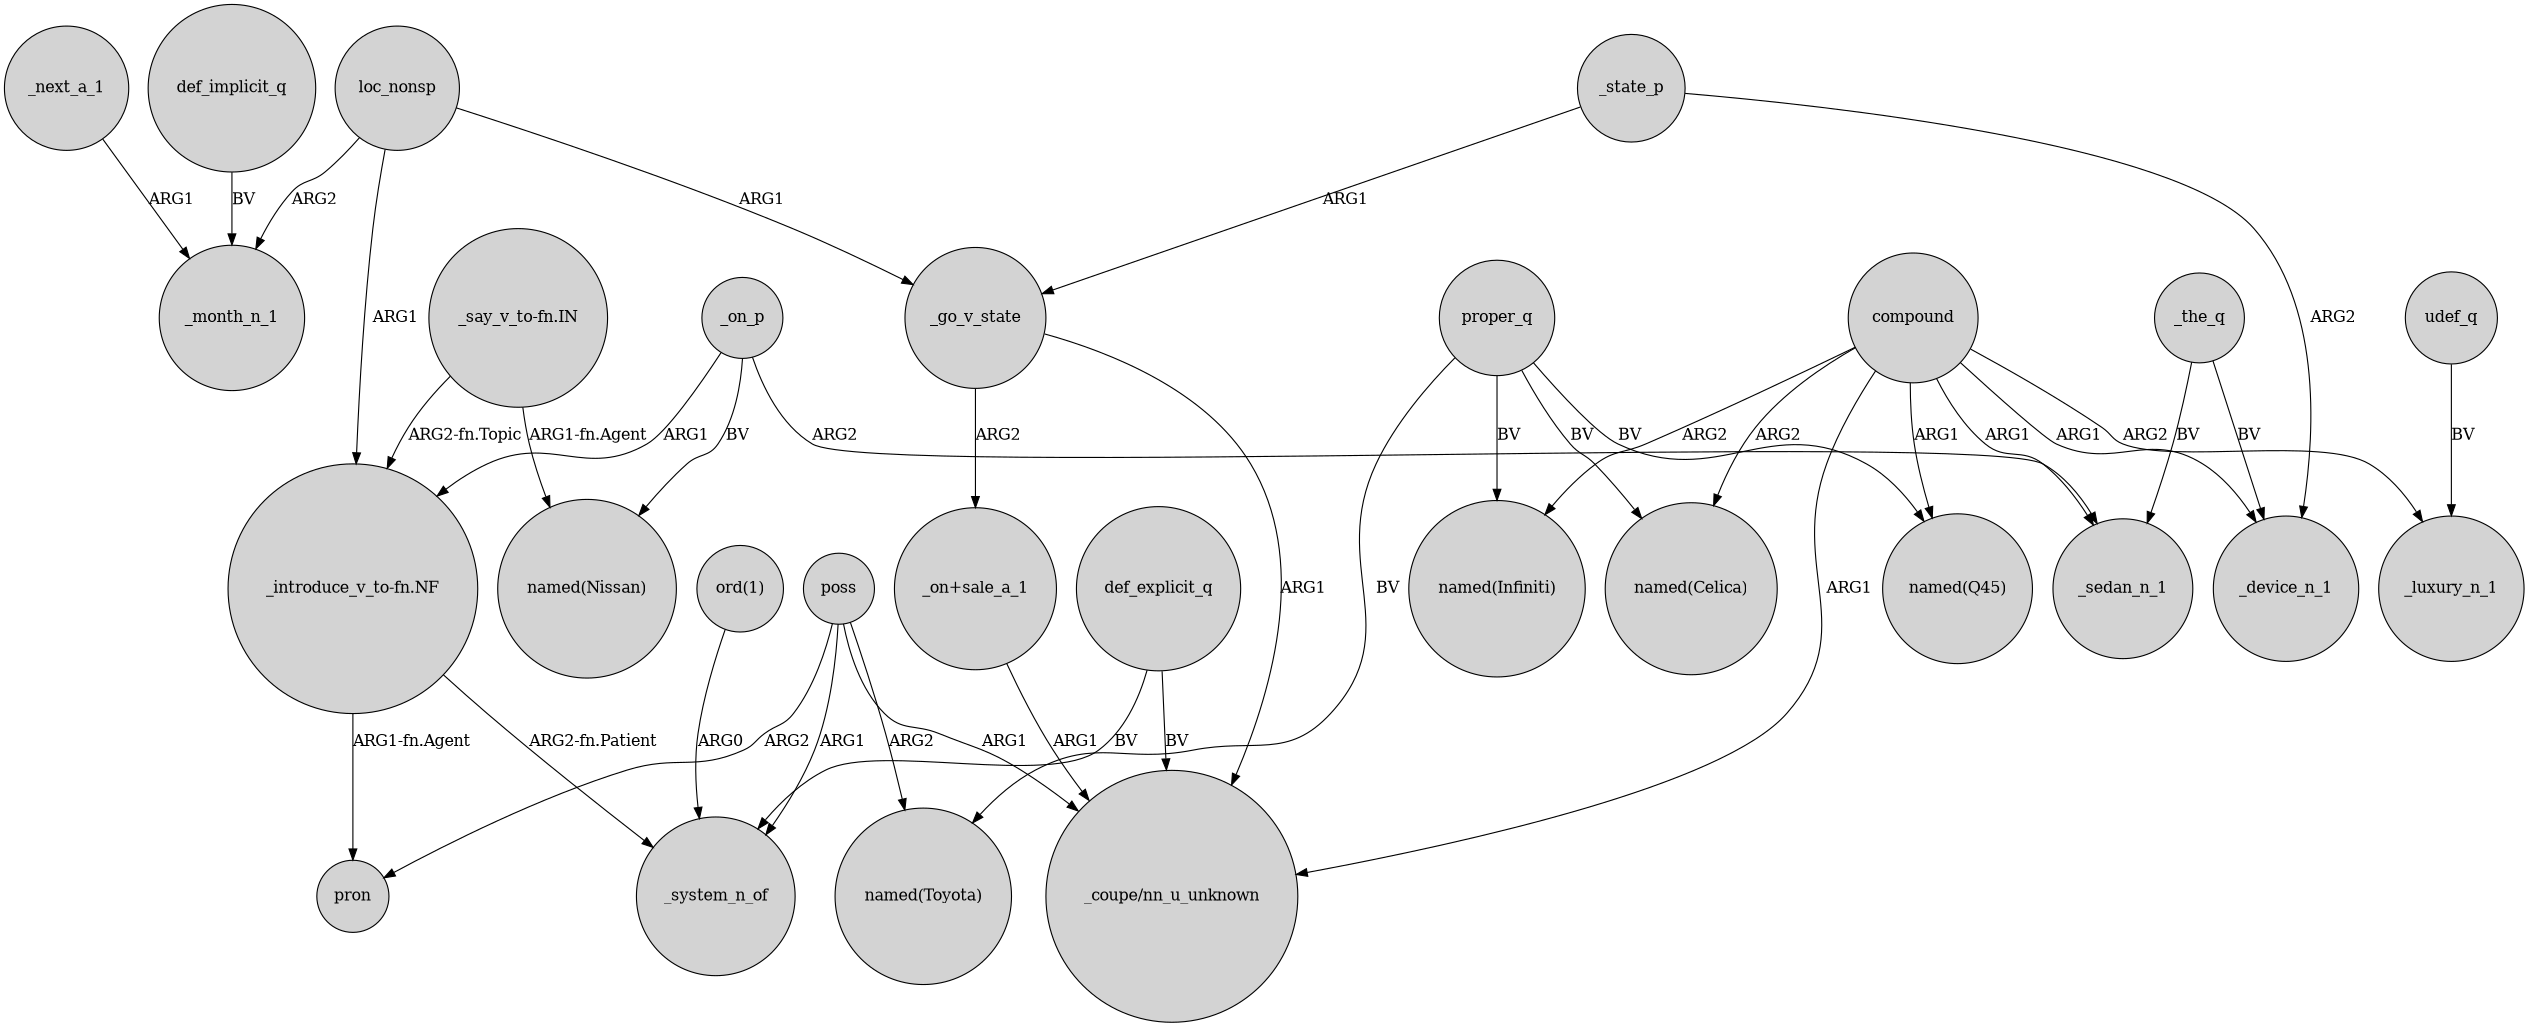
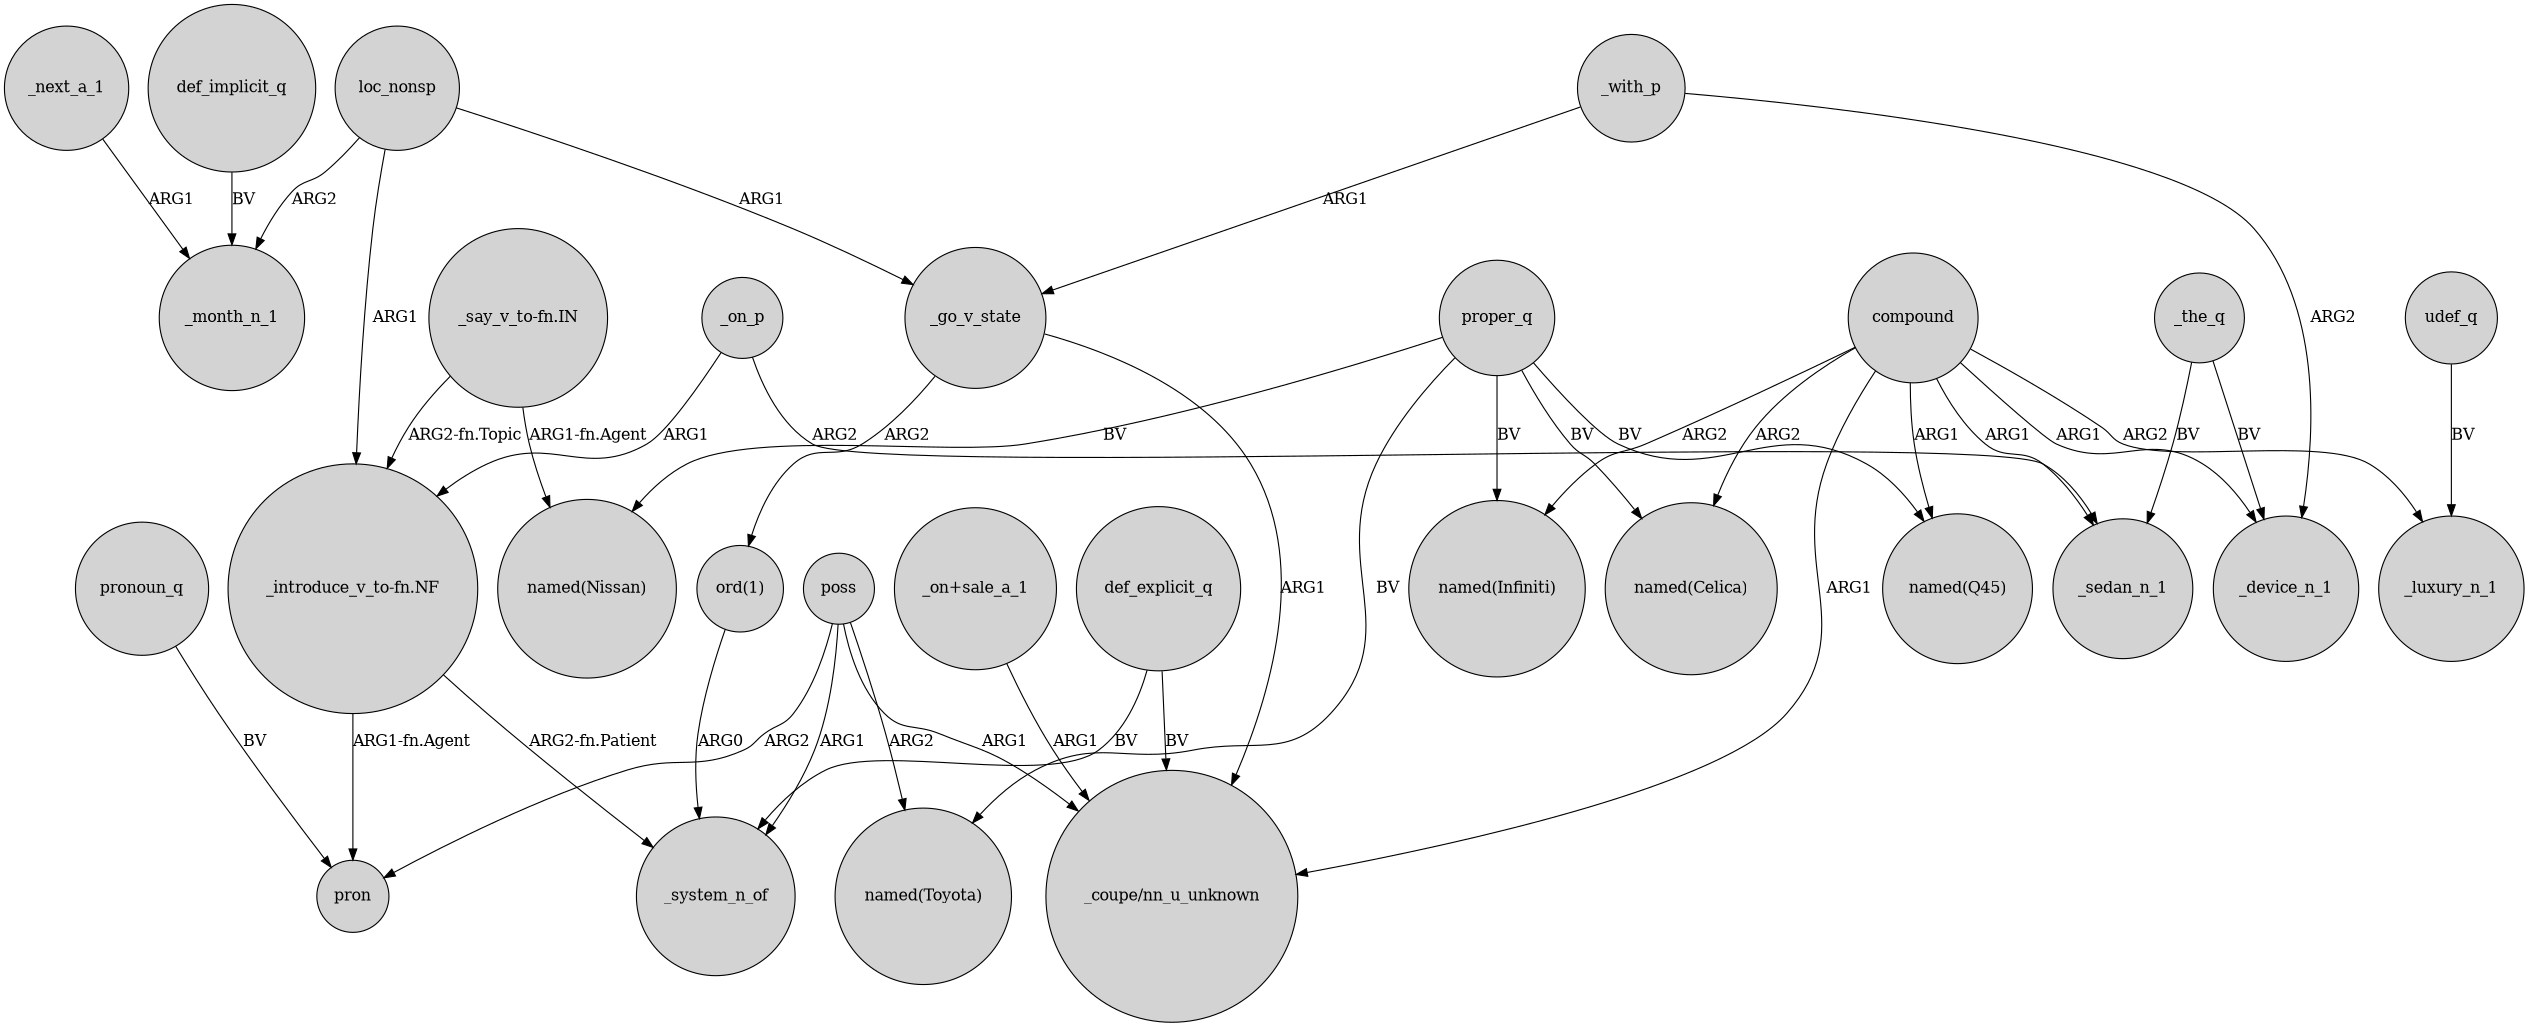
(1631, 88) -> (1631, 88)
(975, 443) -> (822, 453)
(716, 447) -> (1039, 441)
none -> (142, 589)
